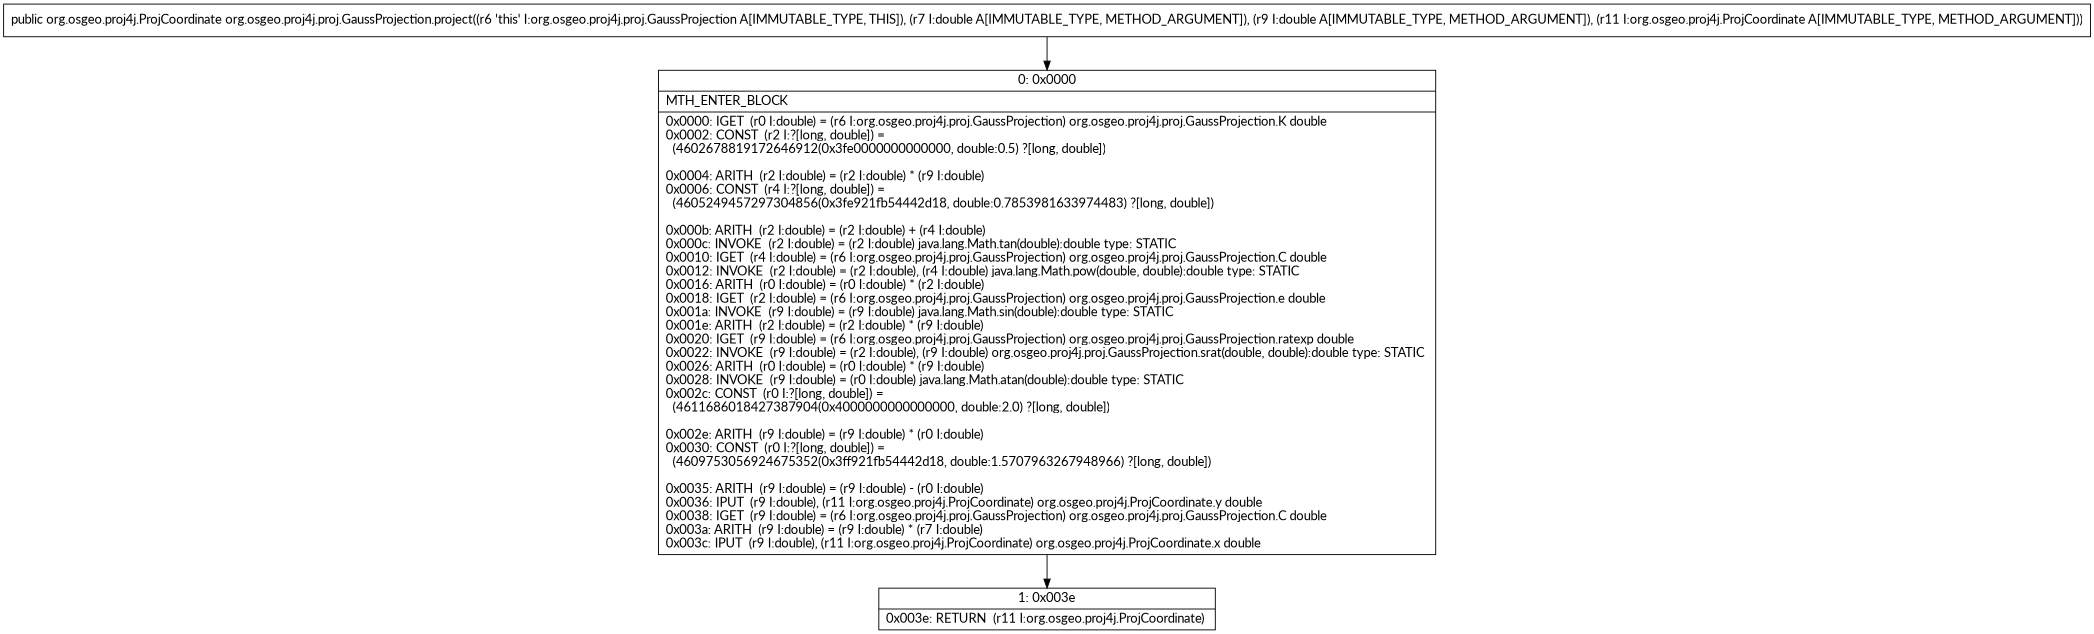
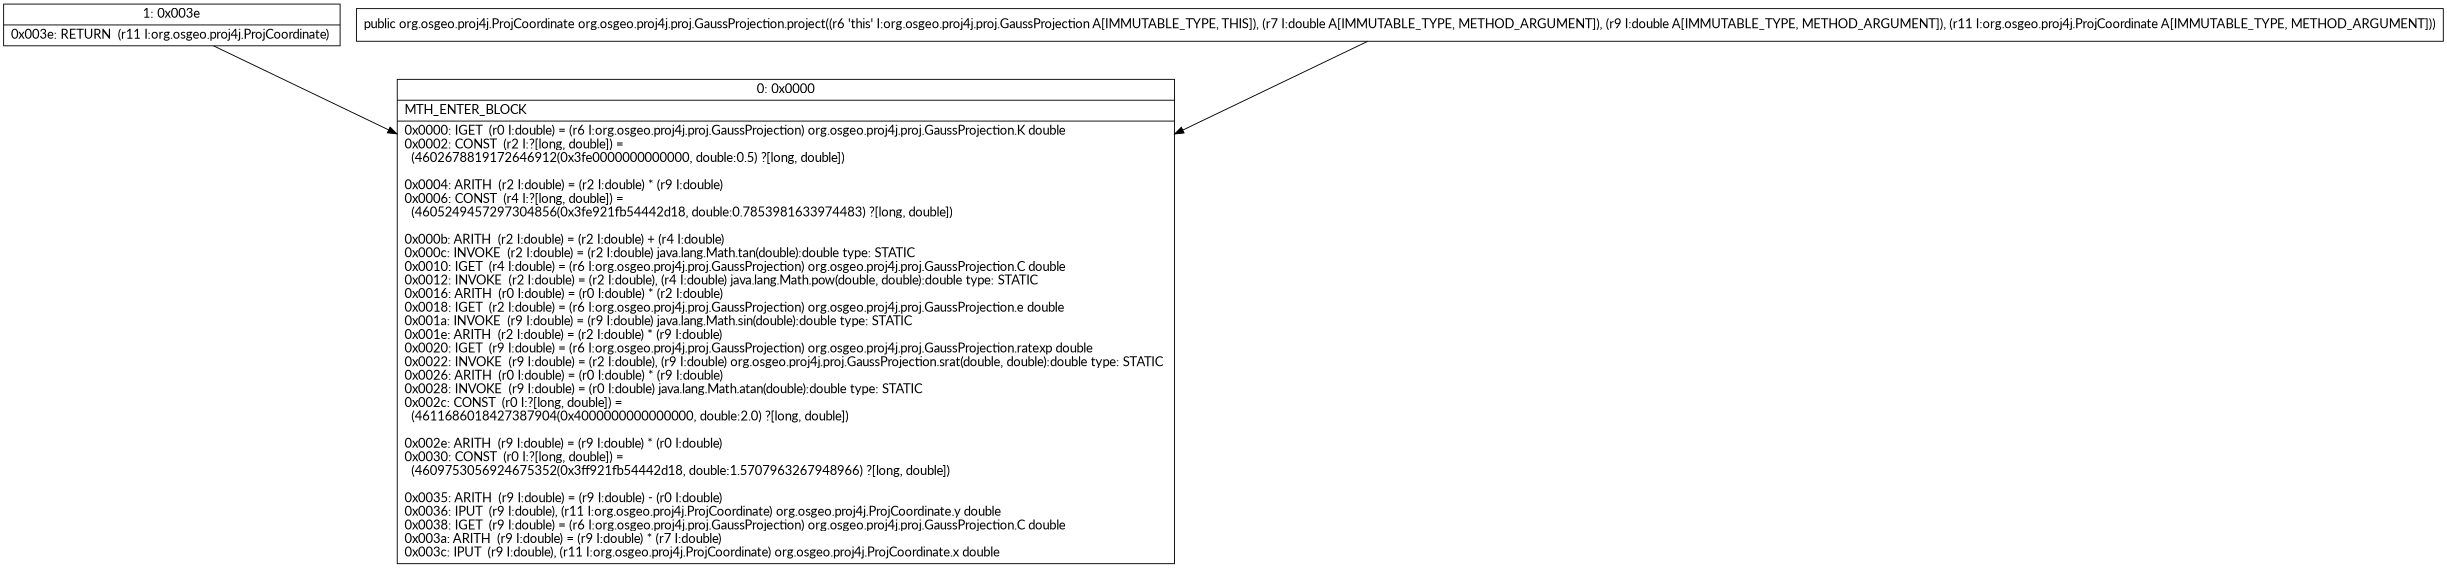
(1047, 567) -> (301, 88)
